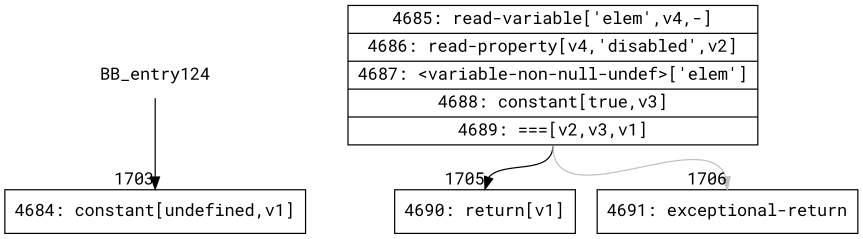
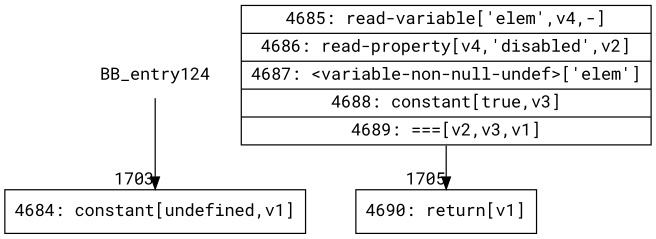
(728, 212) -> none
